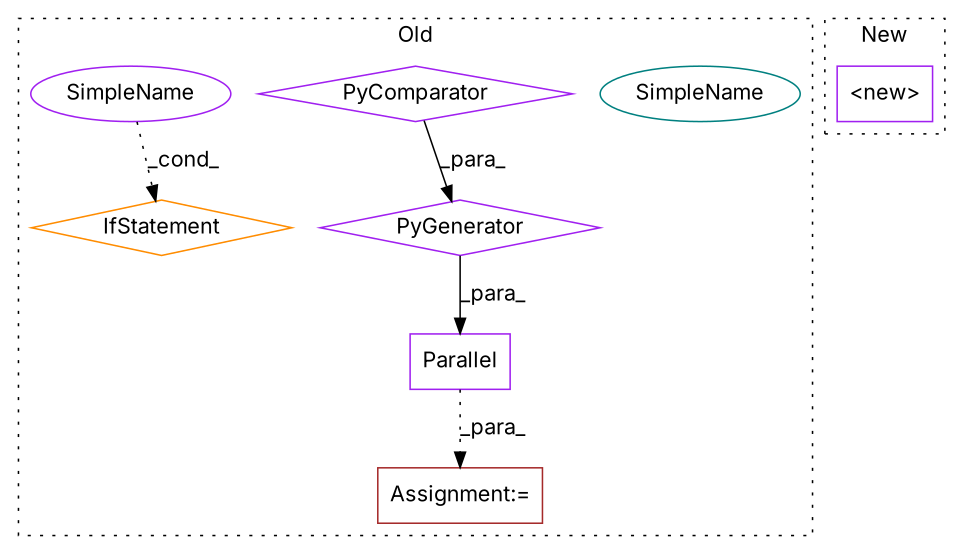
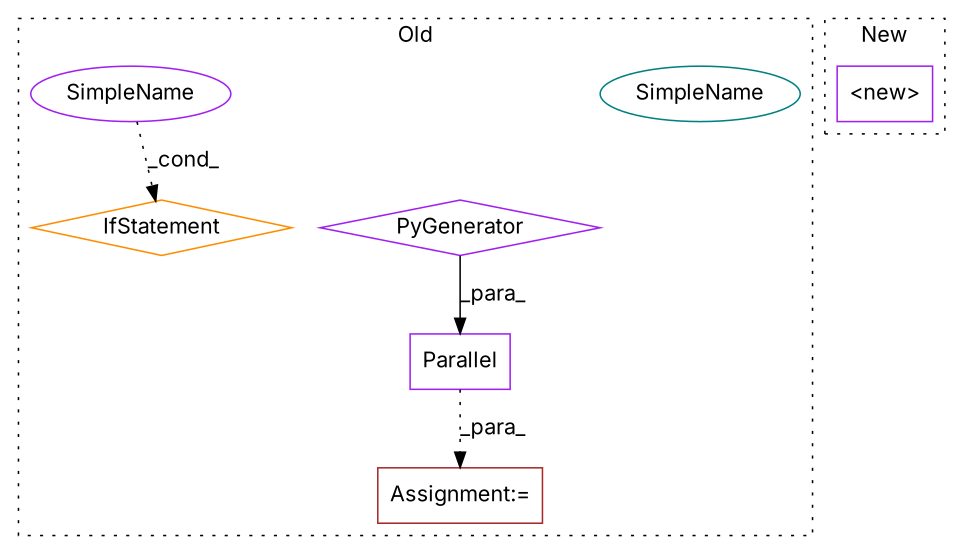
(415, 94) -> none
